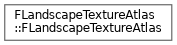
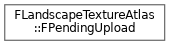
(88, 23) -> (85, 23)
